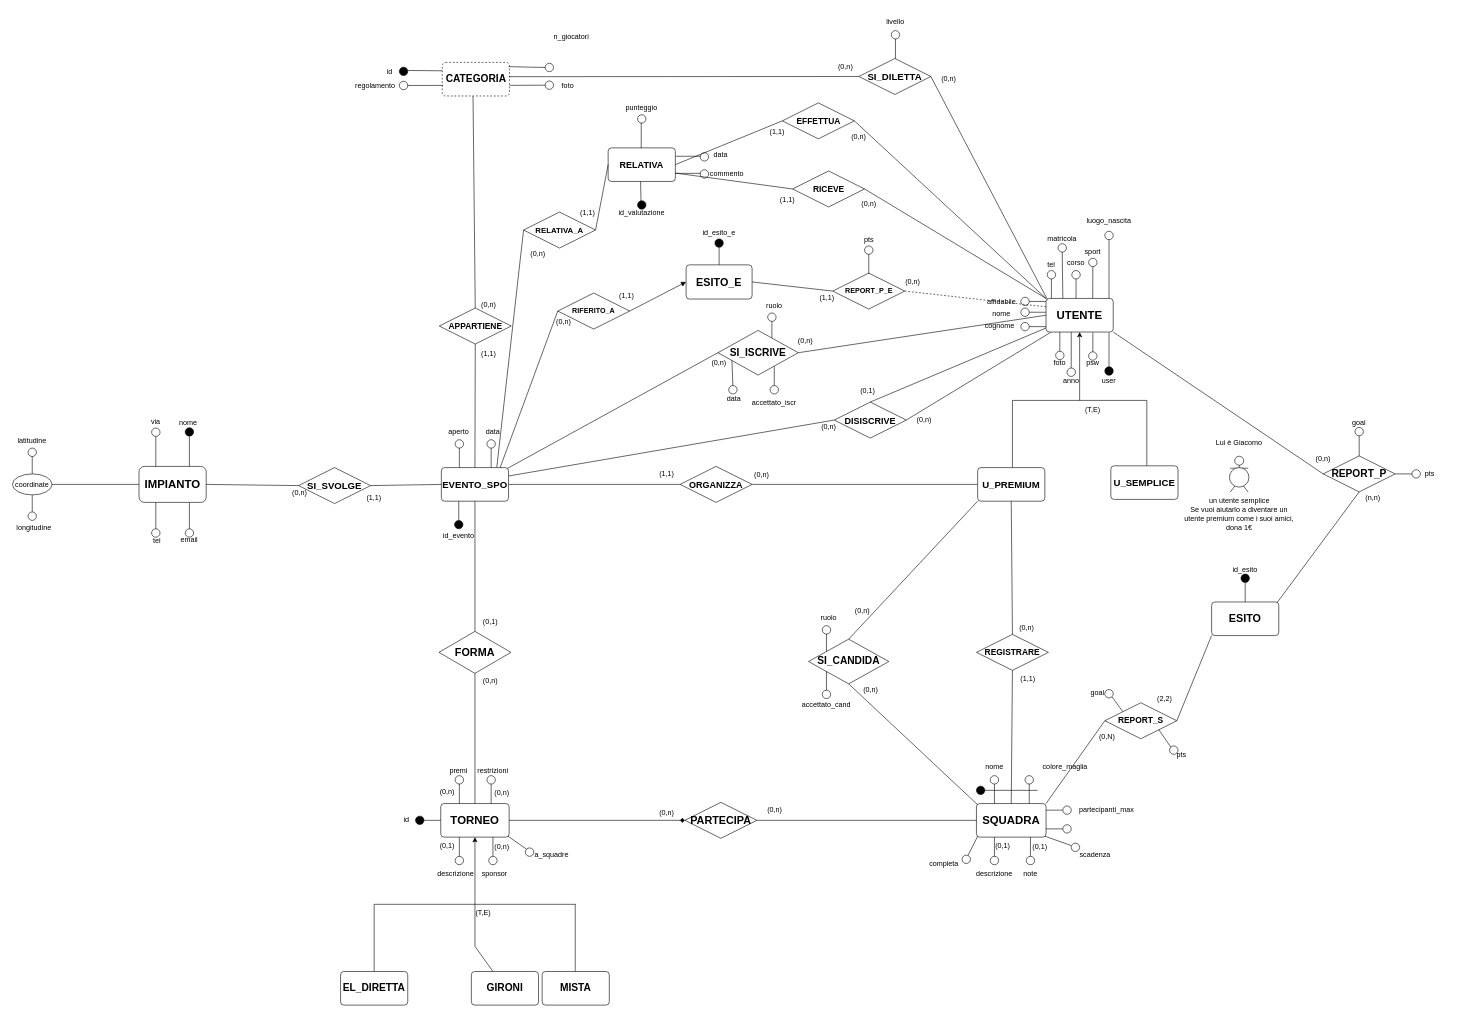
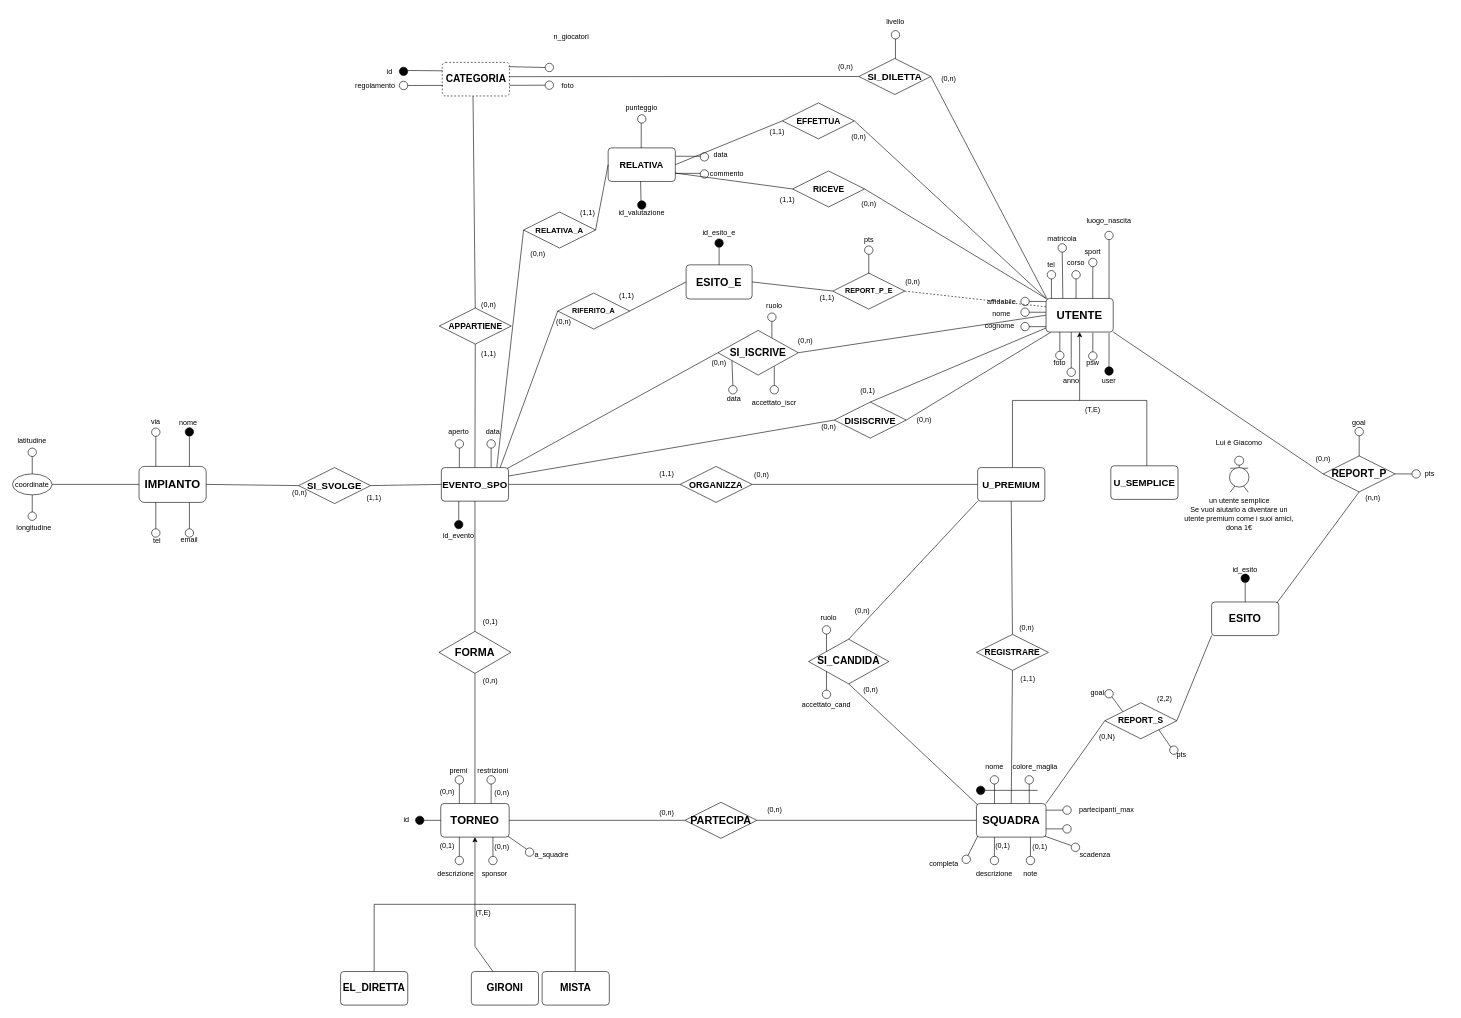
(681, 285) -> (683, 284)
(1065, 767) -> (1035, 767)
(679, 821) -> (682, 821)
